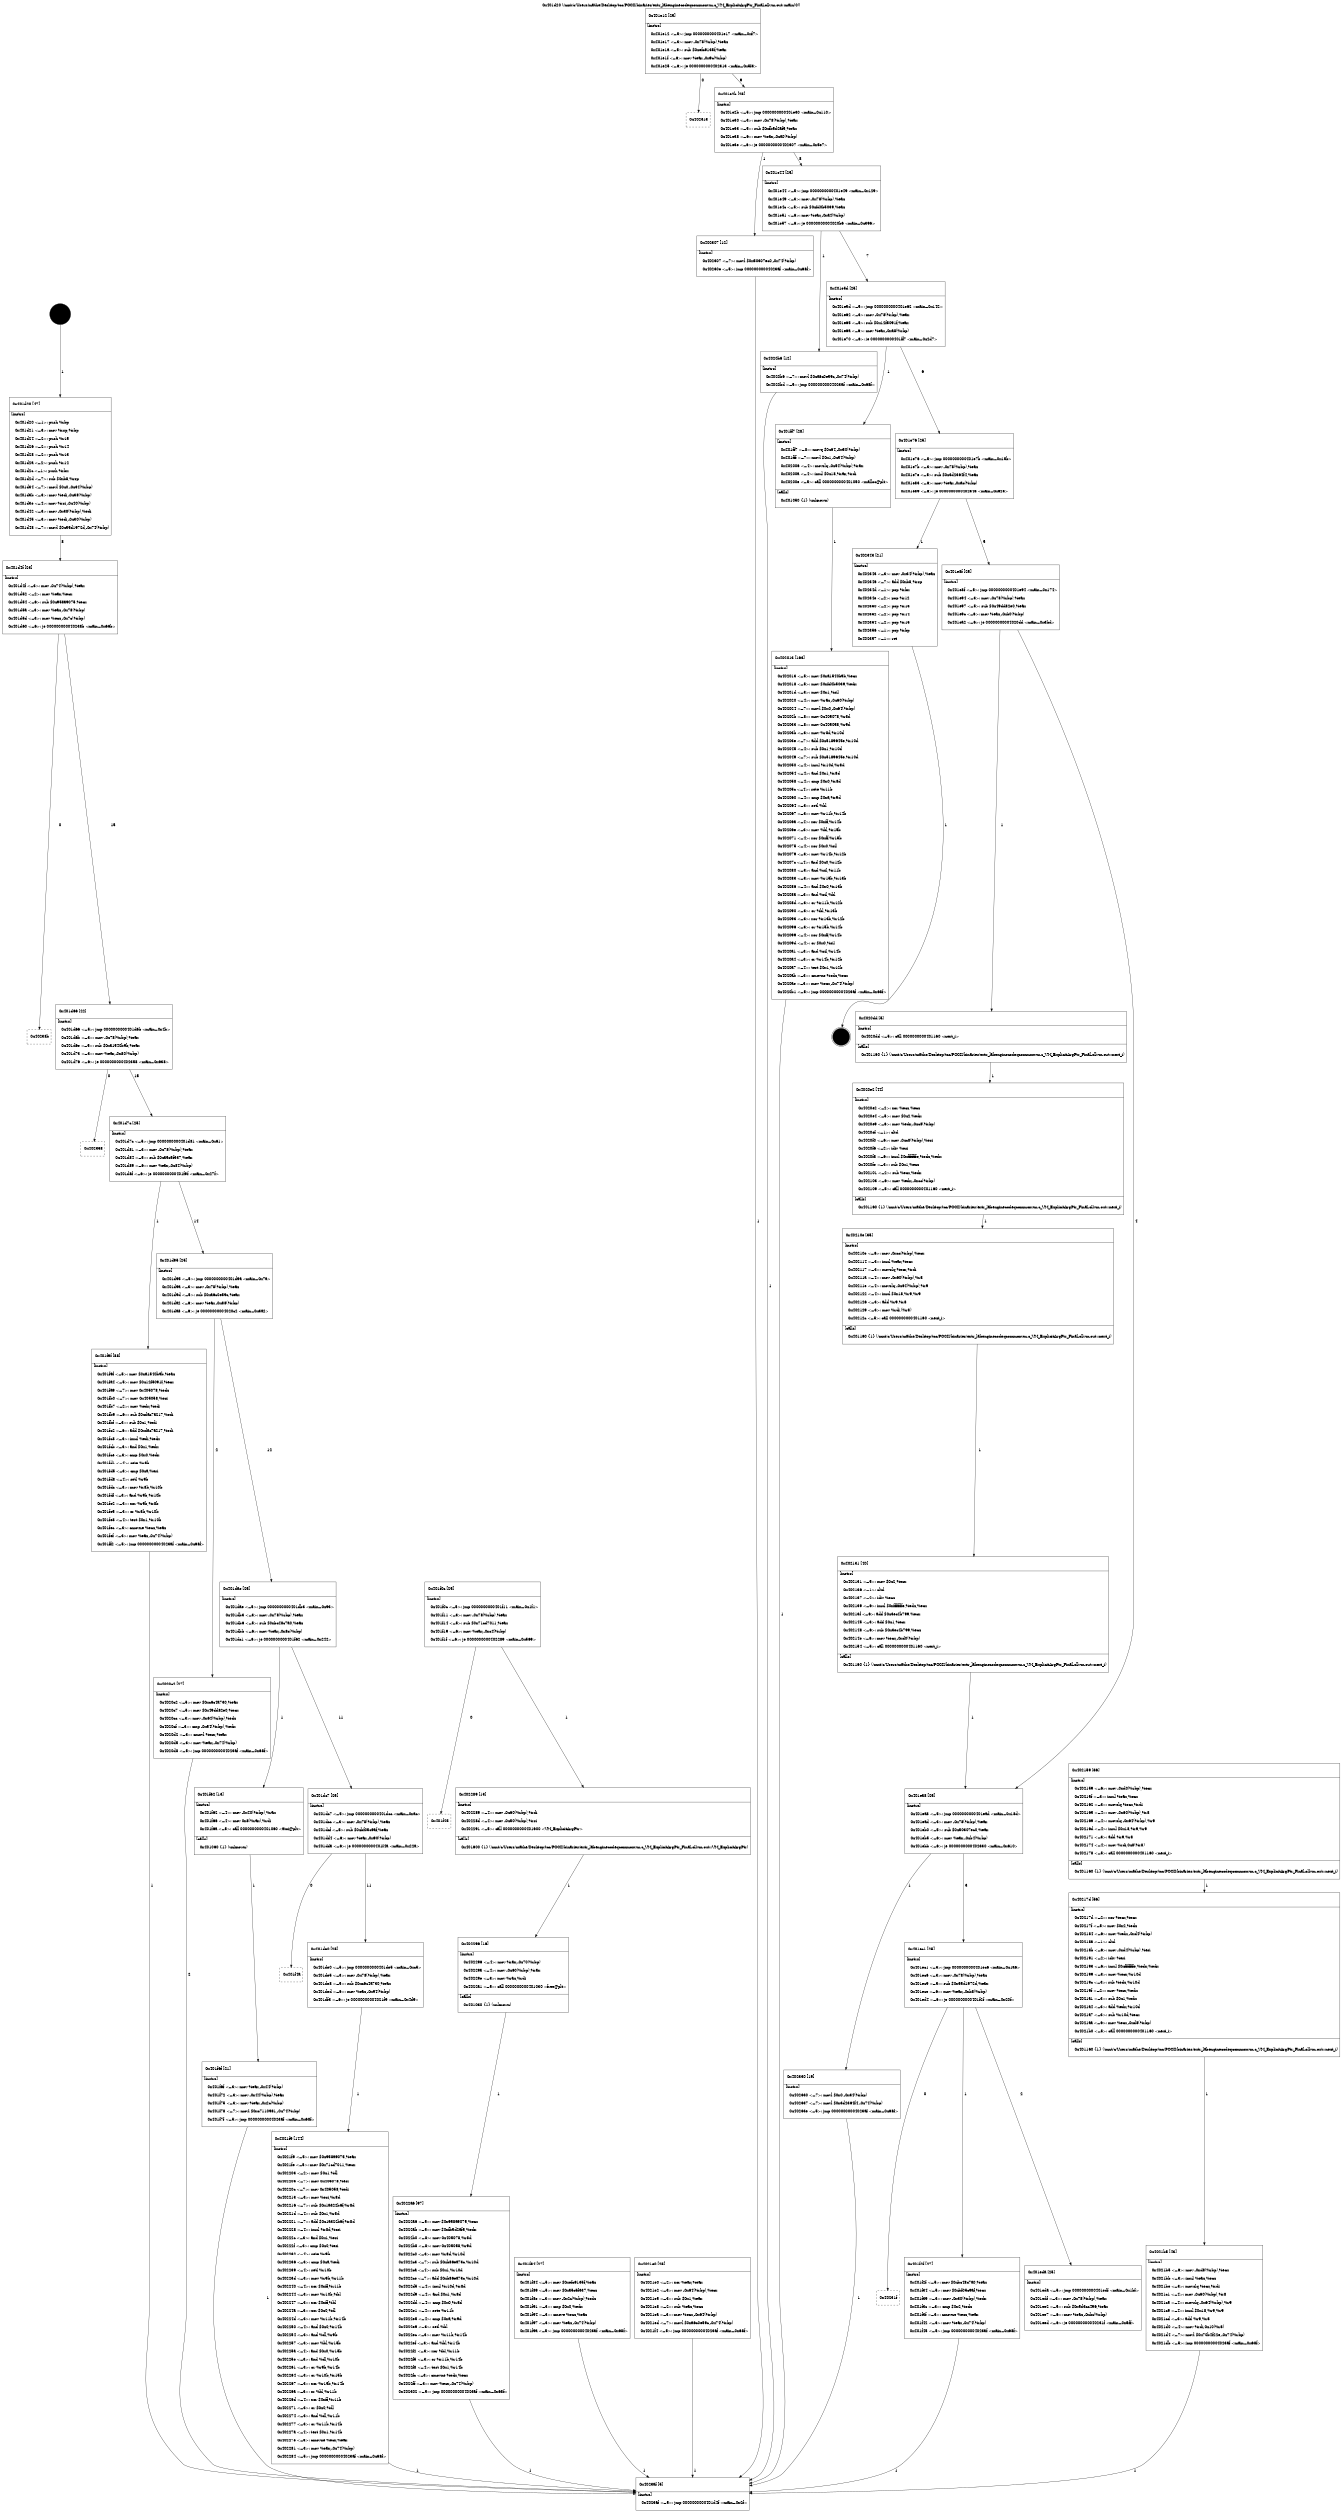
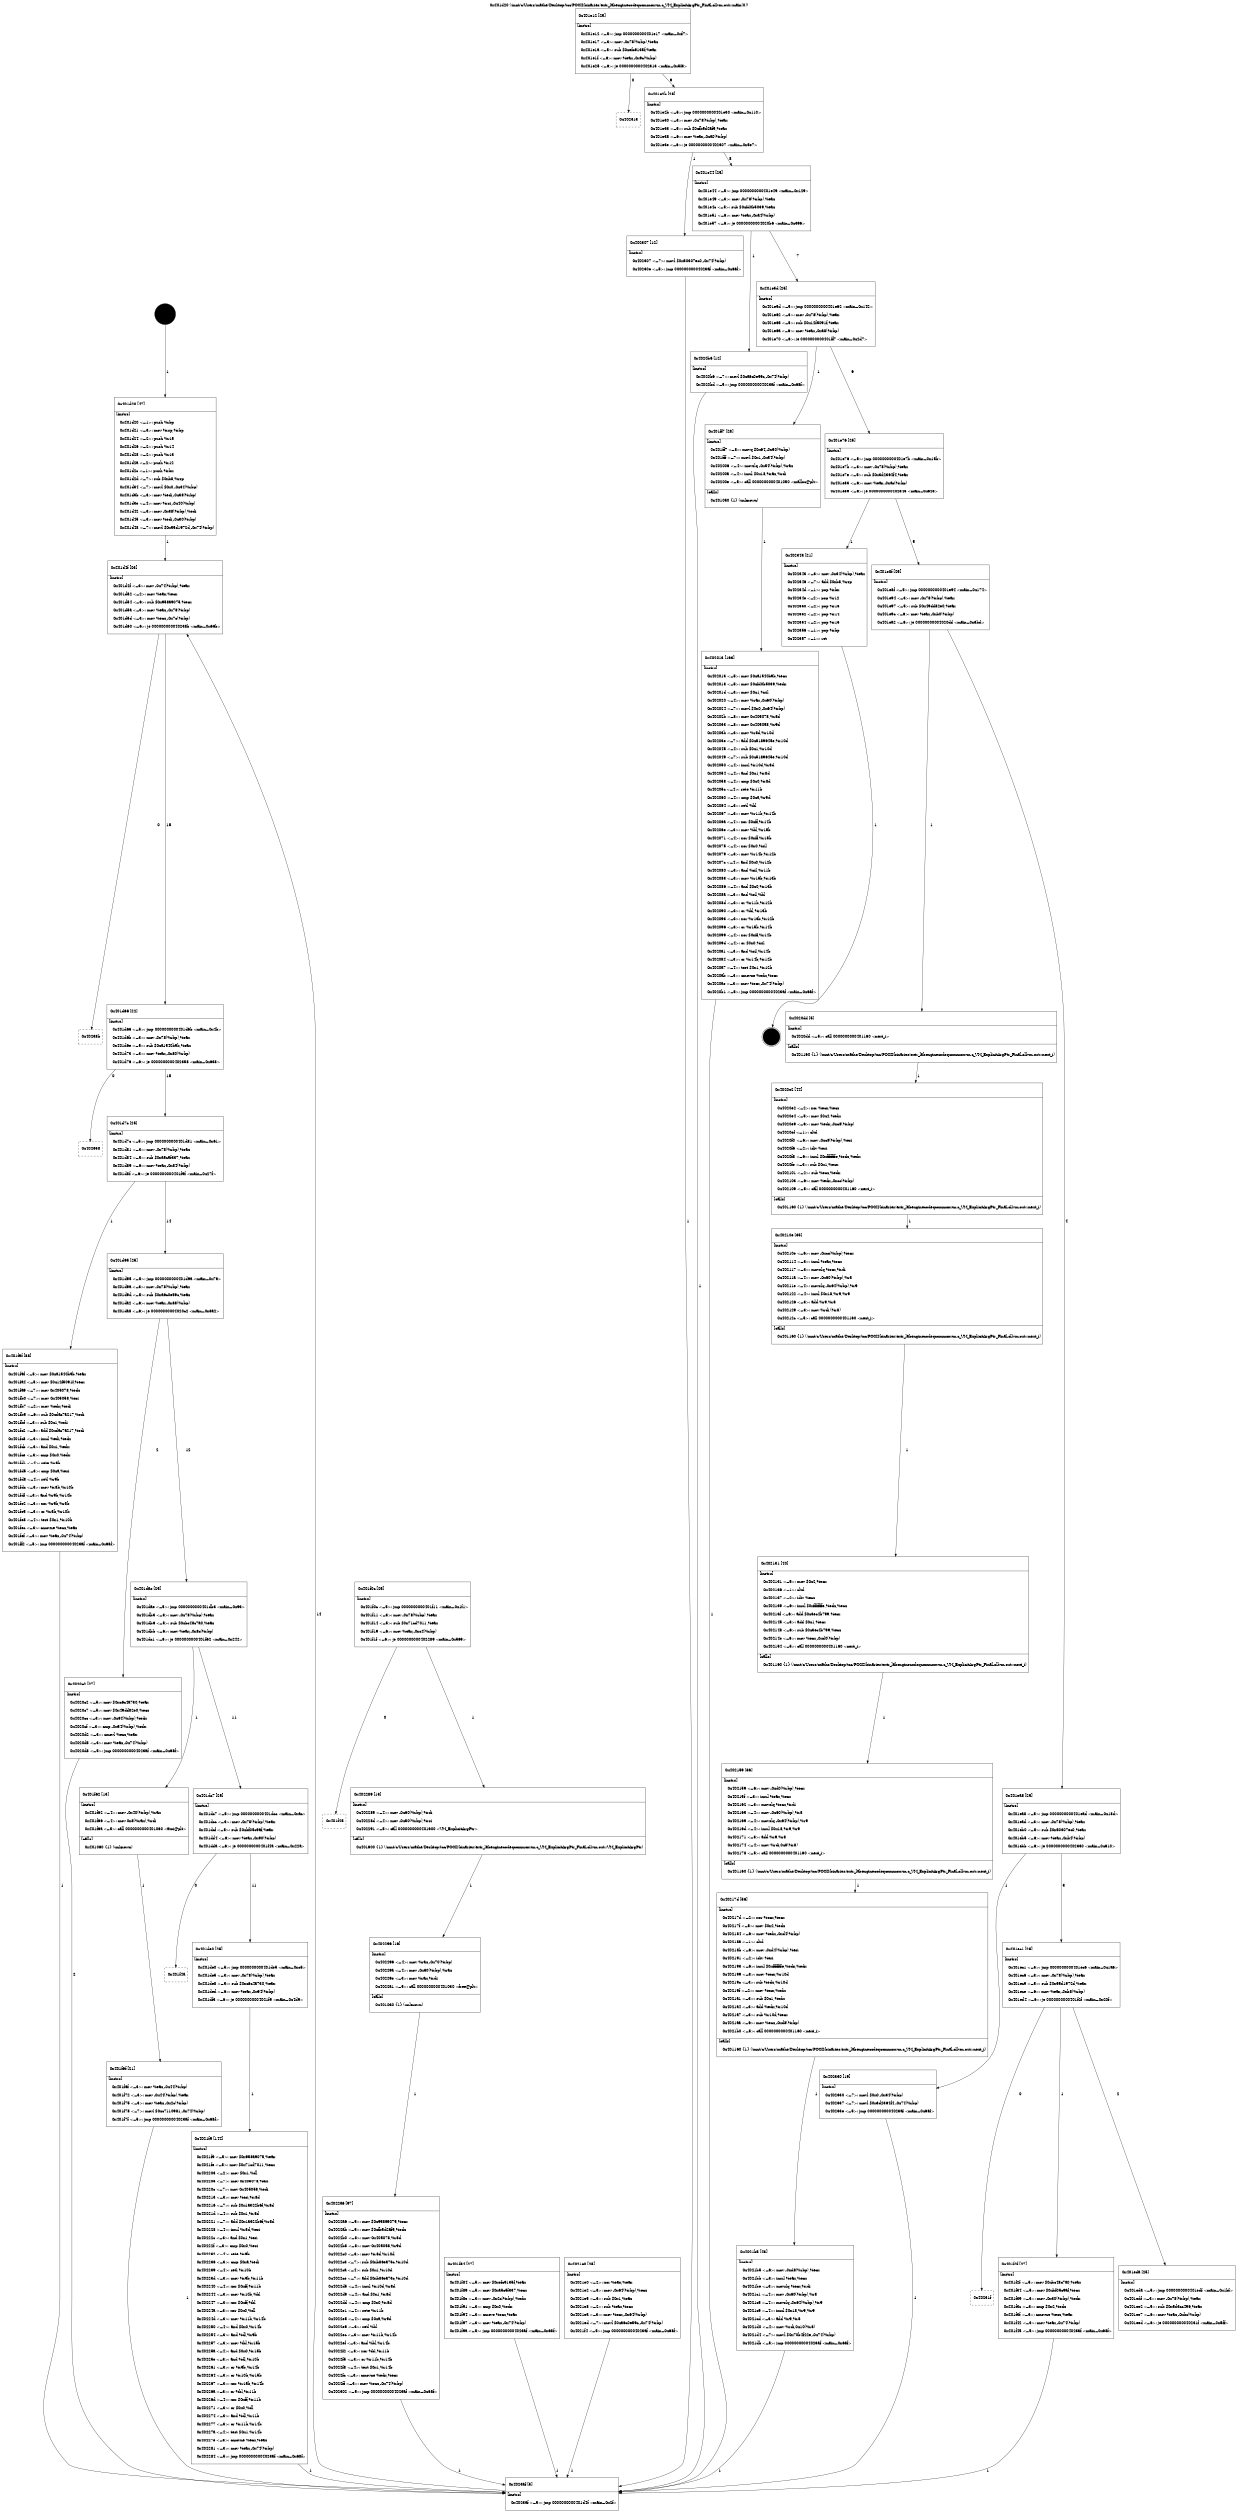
(62, 542) -> (167, 542)
none -> (315, 1633)
(968, 1729) -> (875, 1717)
